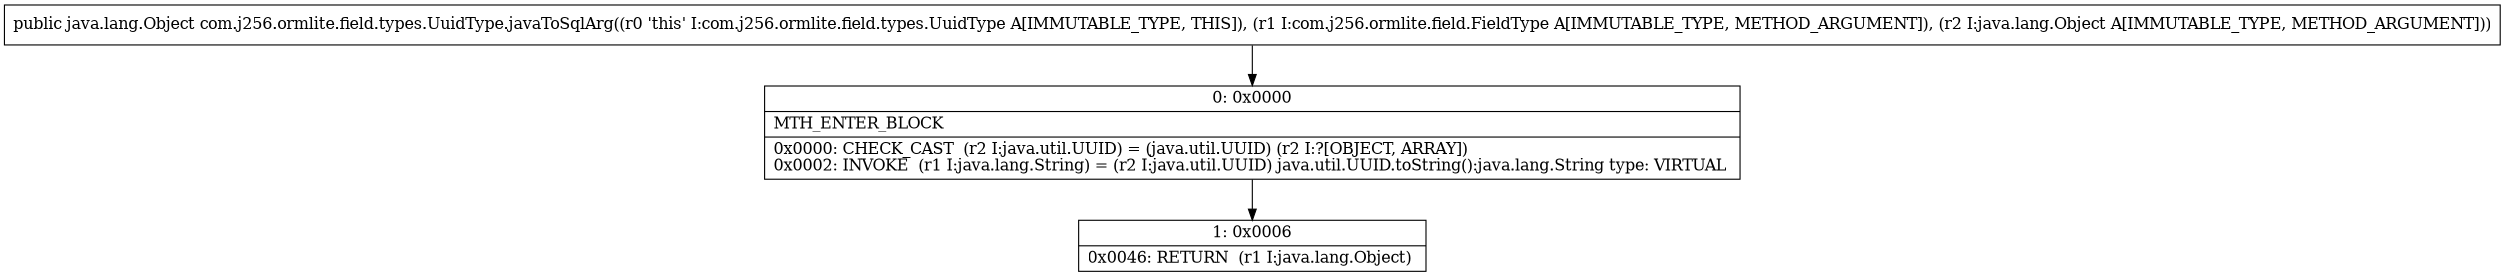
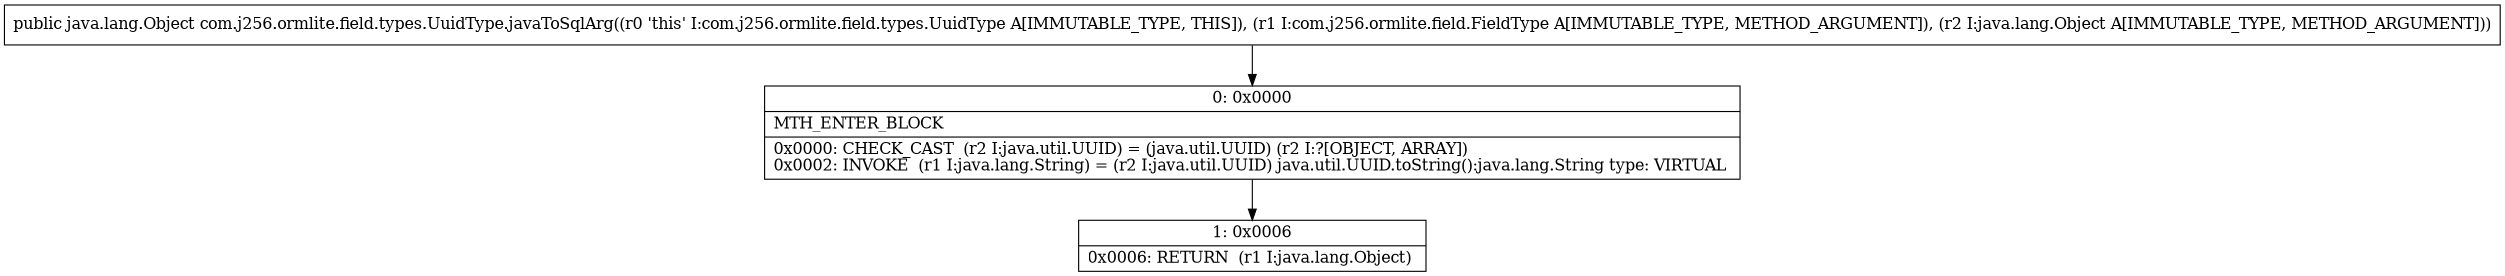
(1252, 258) -> (1252, 258)
